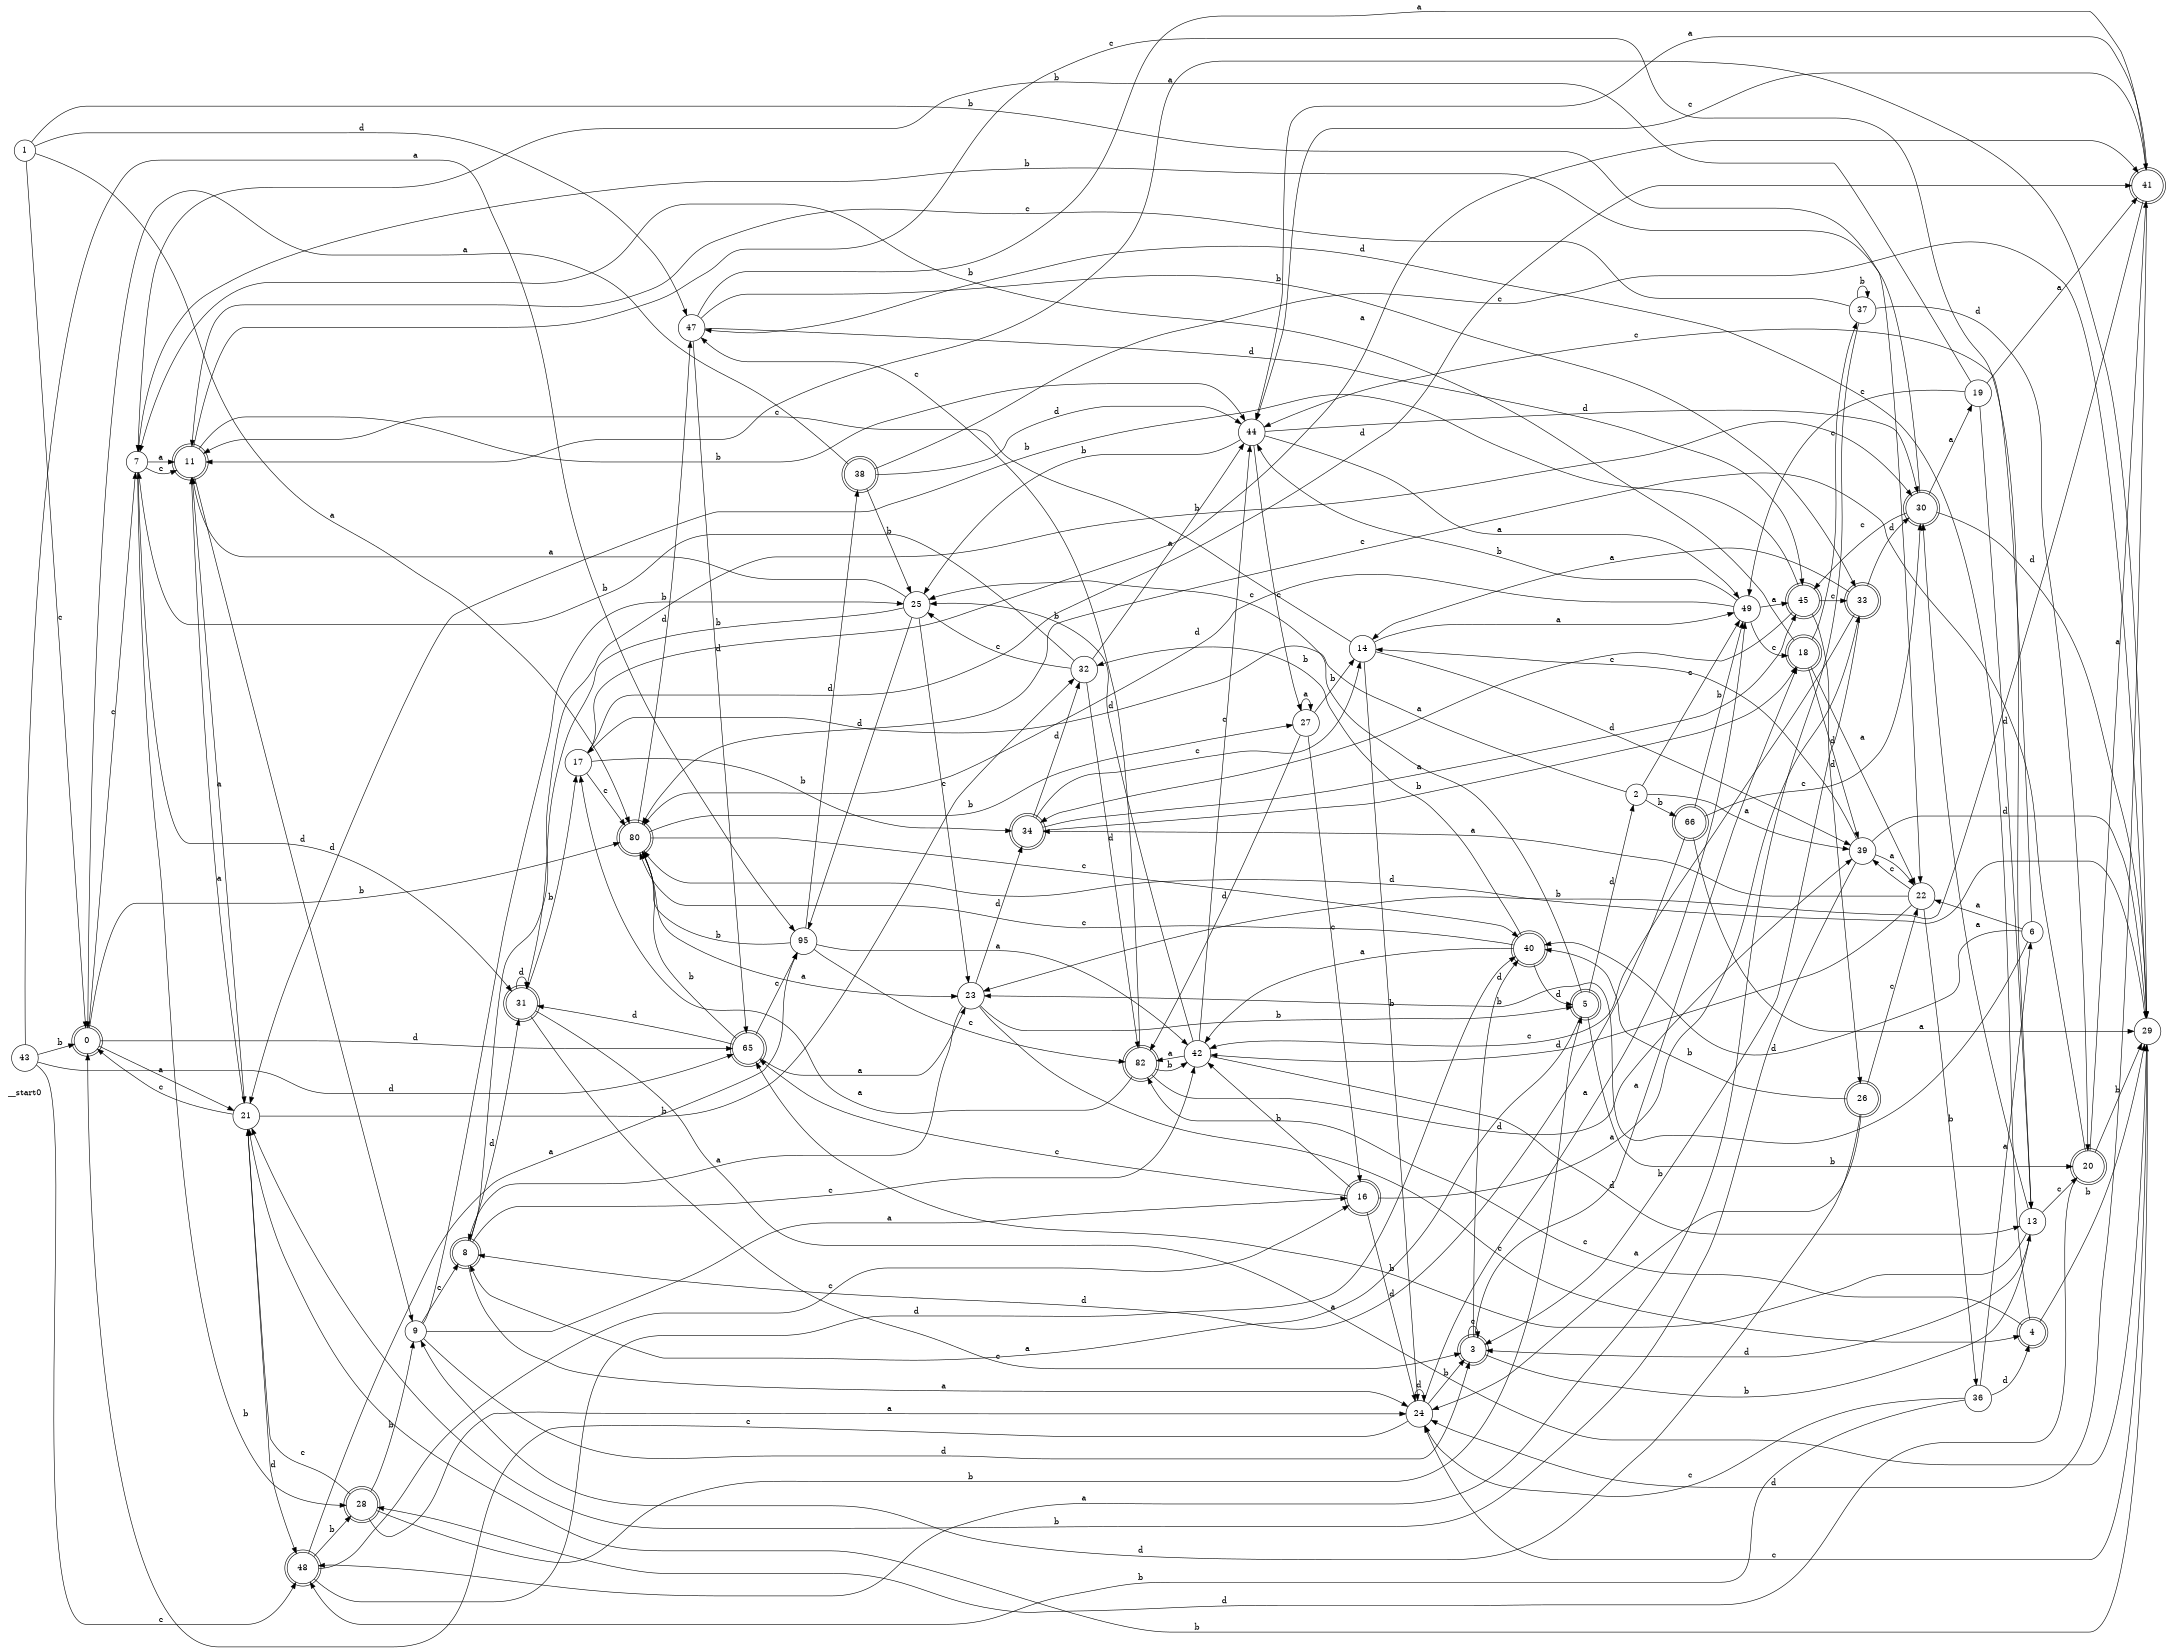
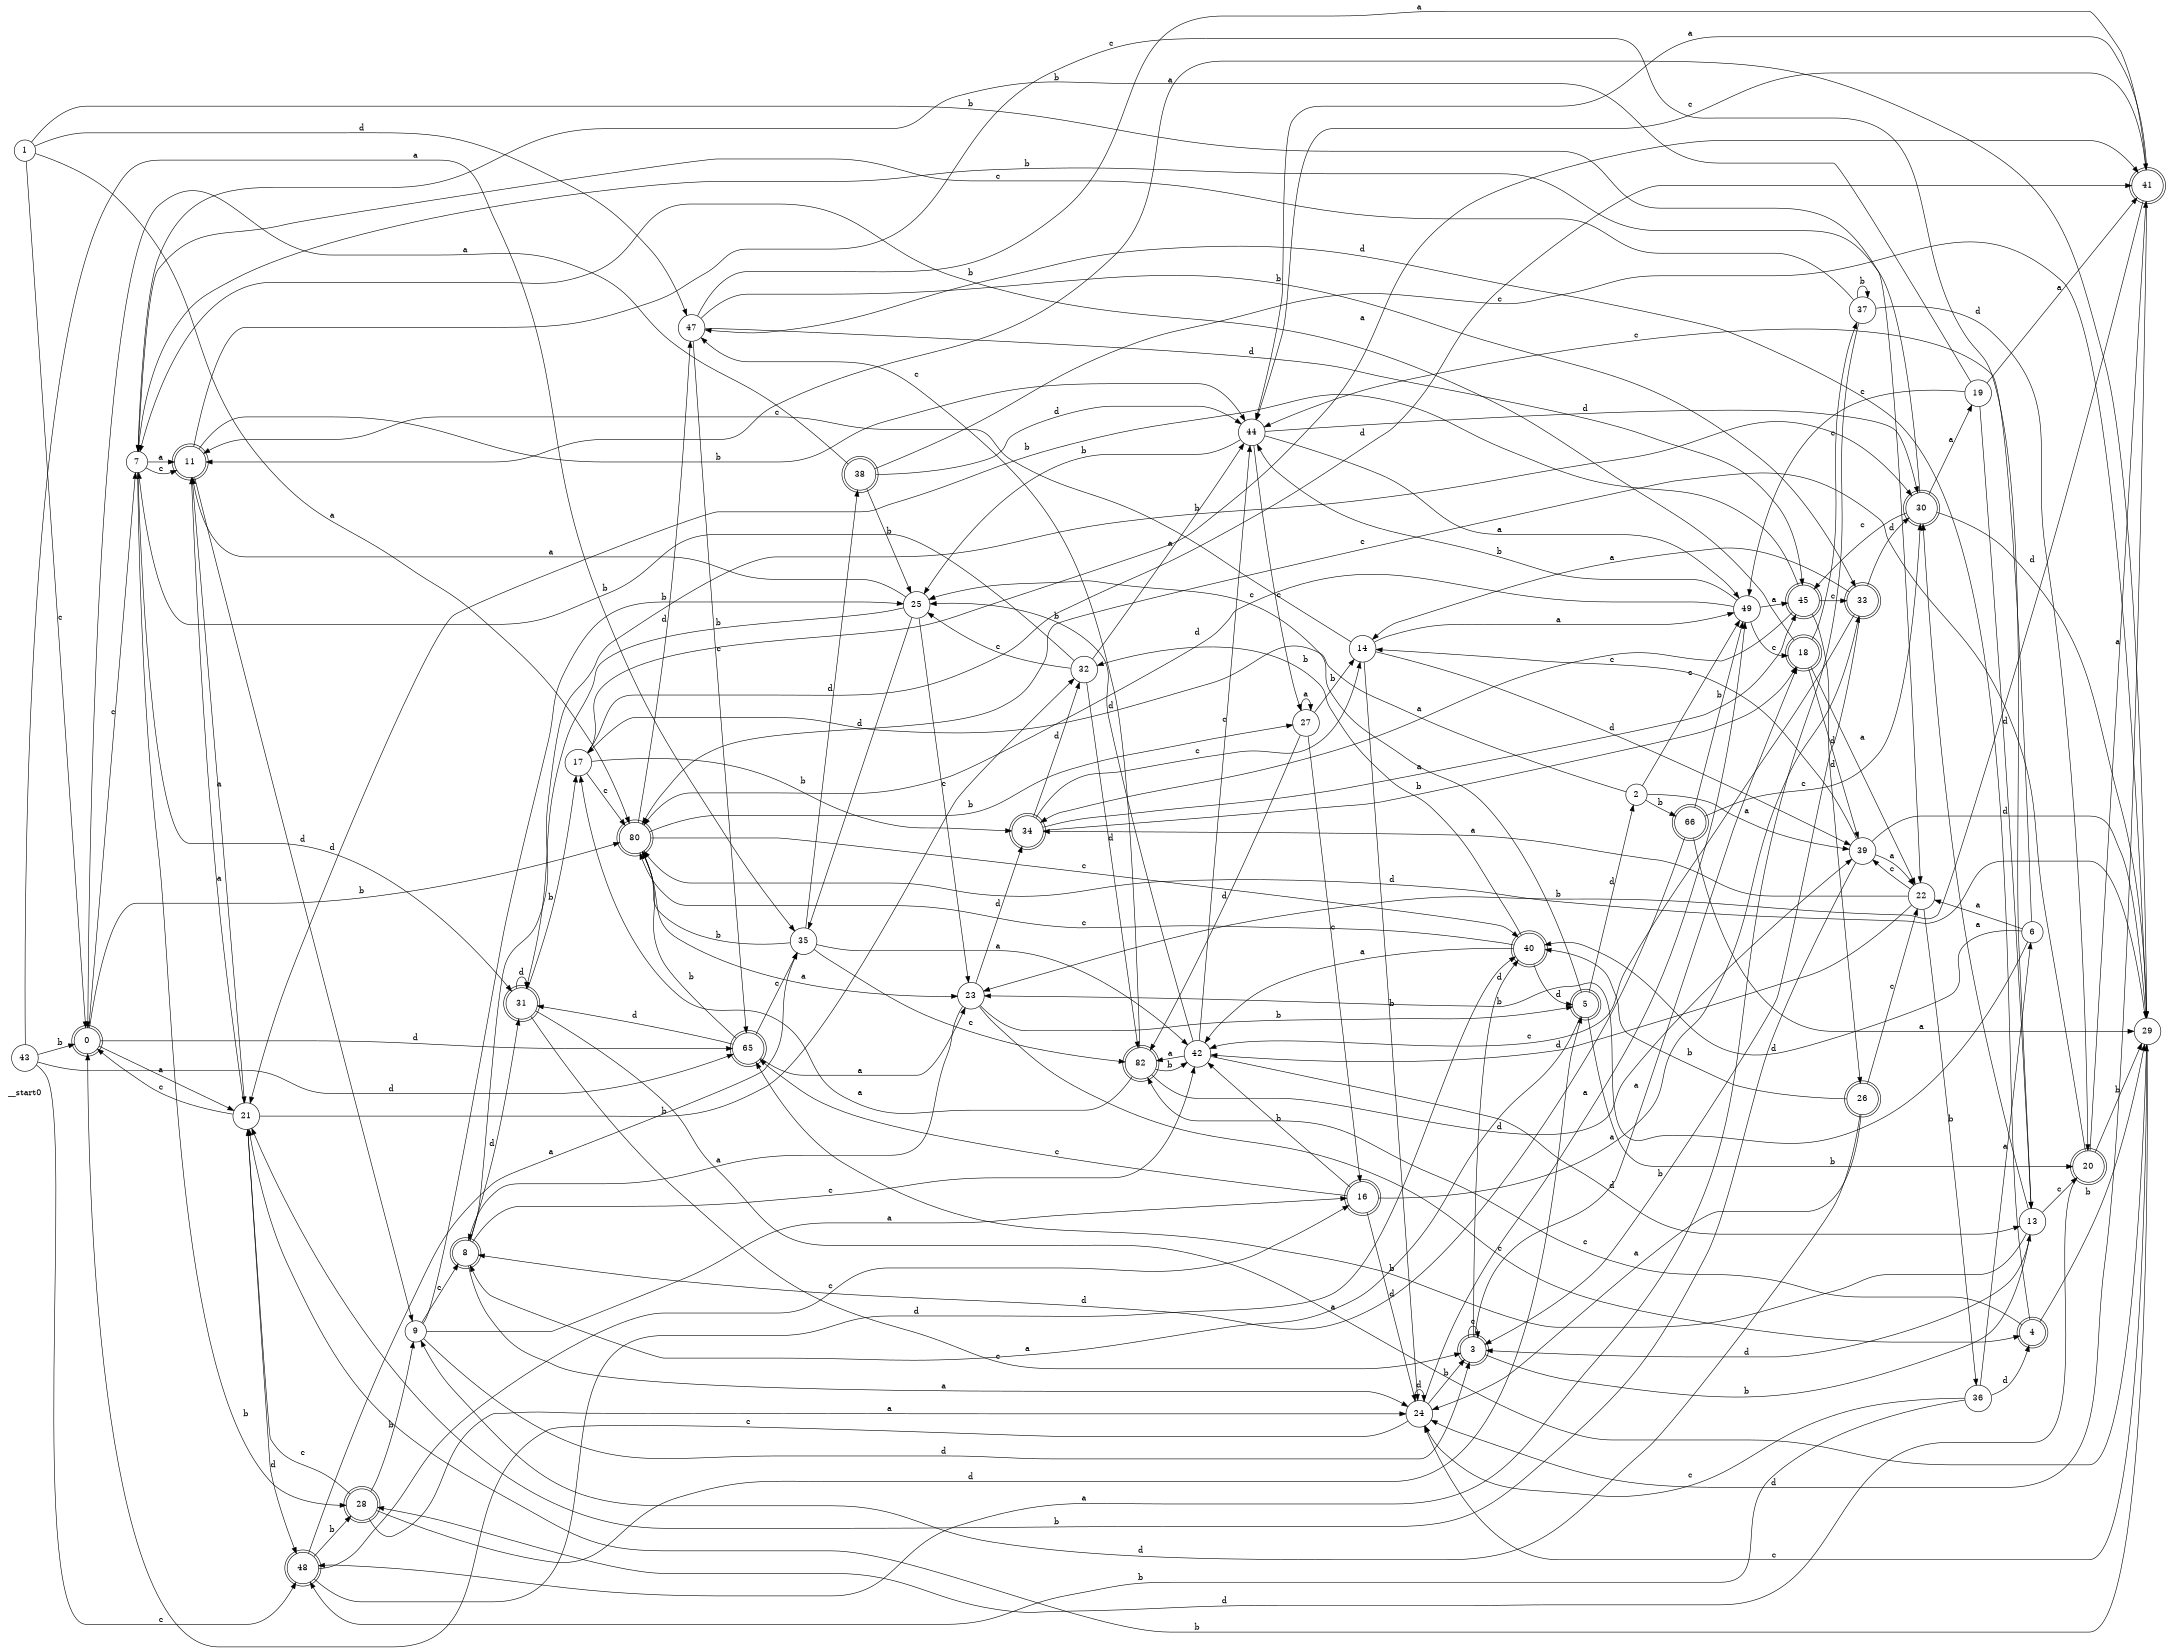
(968, 213) -> (968, 181)
(719, 649) -> (719, 649)
(804, 941) -> (804, 941)
(971, 1477) -> (971, 1477)
